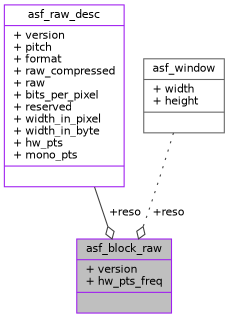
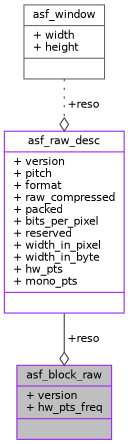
(29, 83) -> (38, 210)
(159, 180) -> (64, 98)
